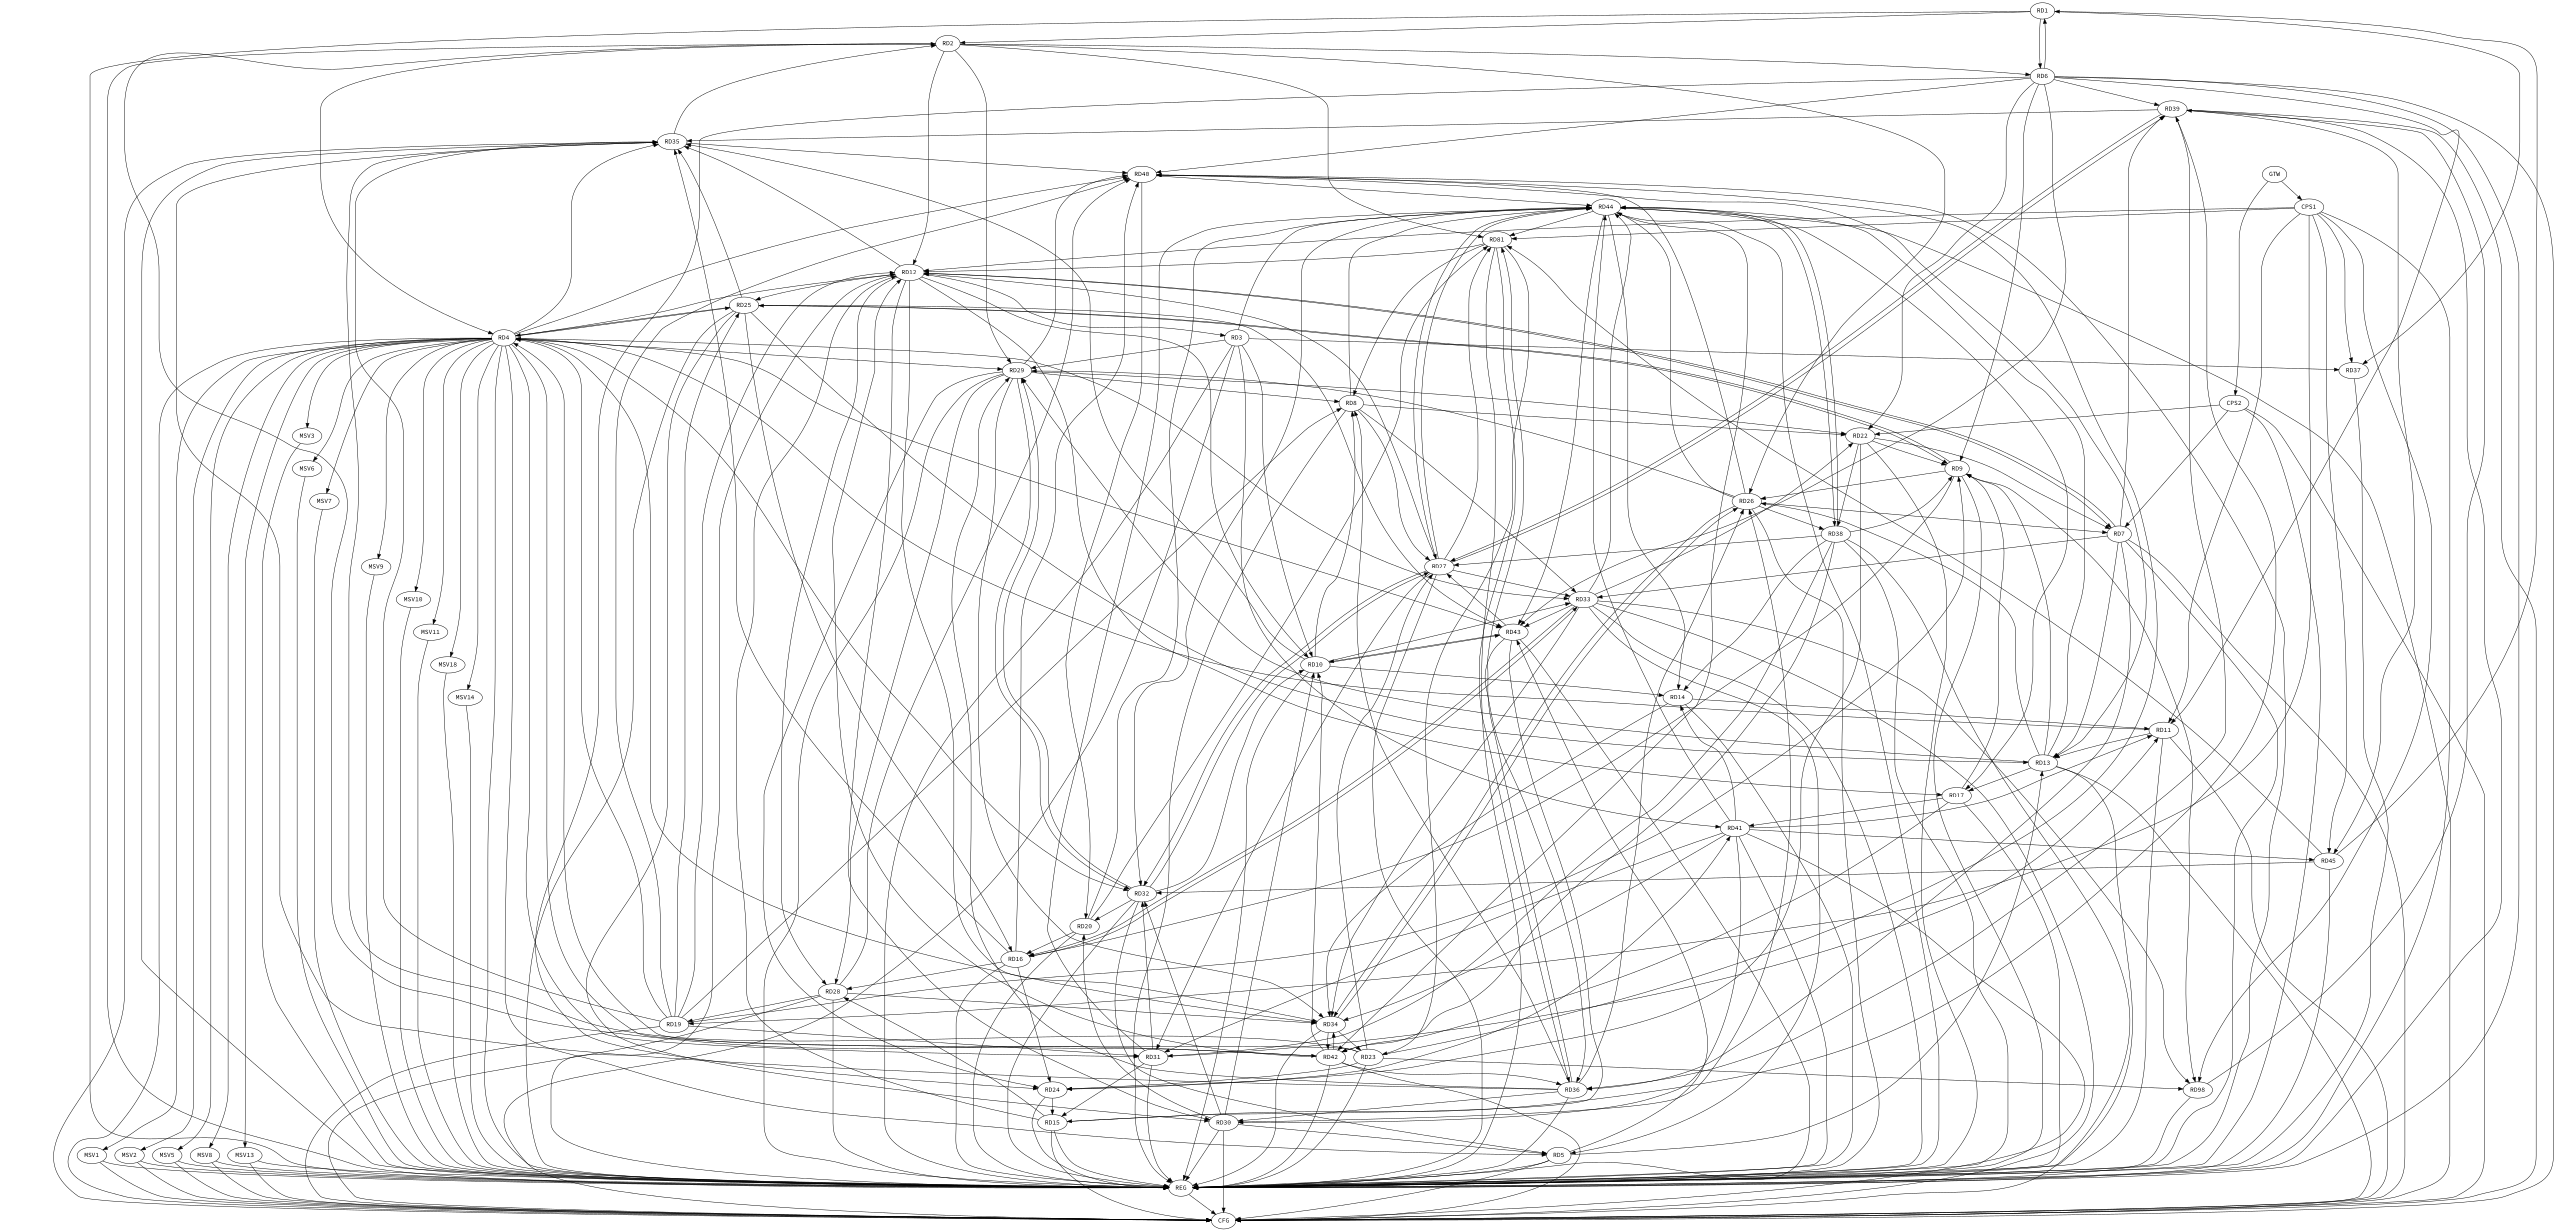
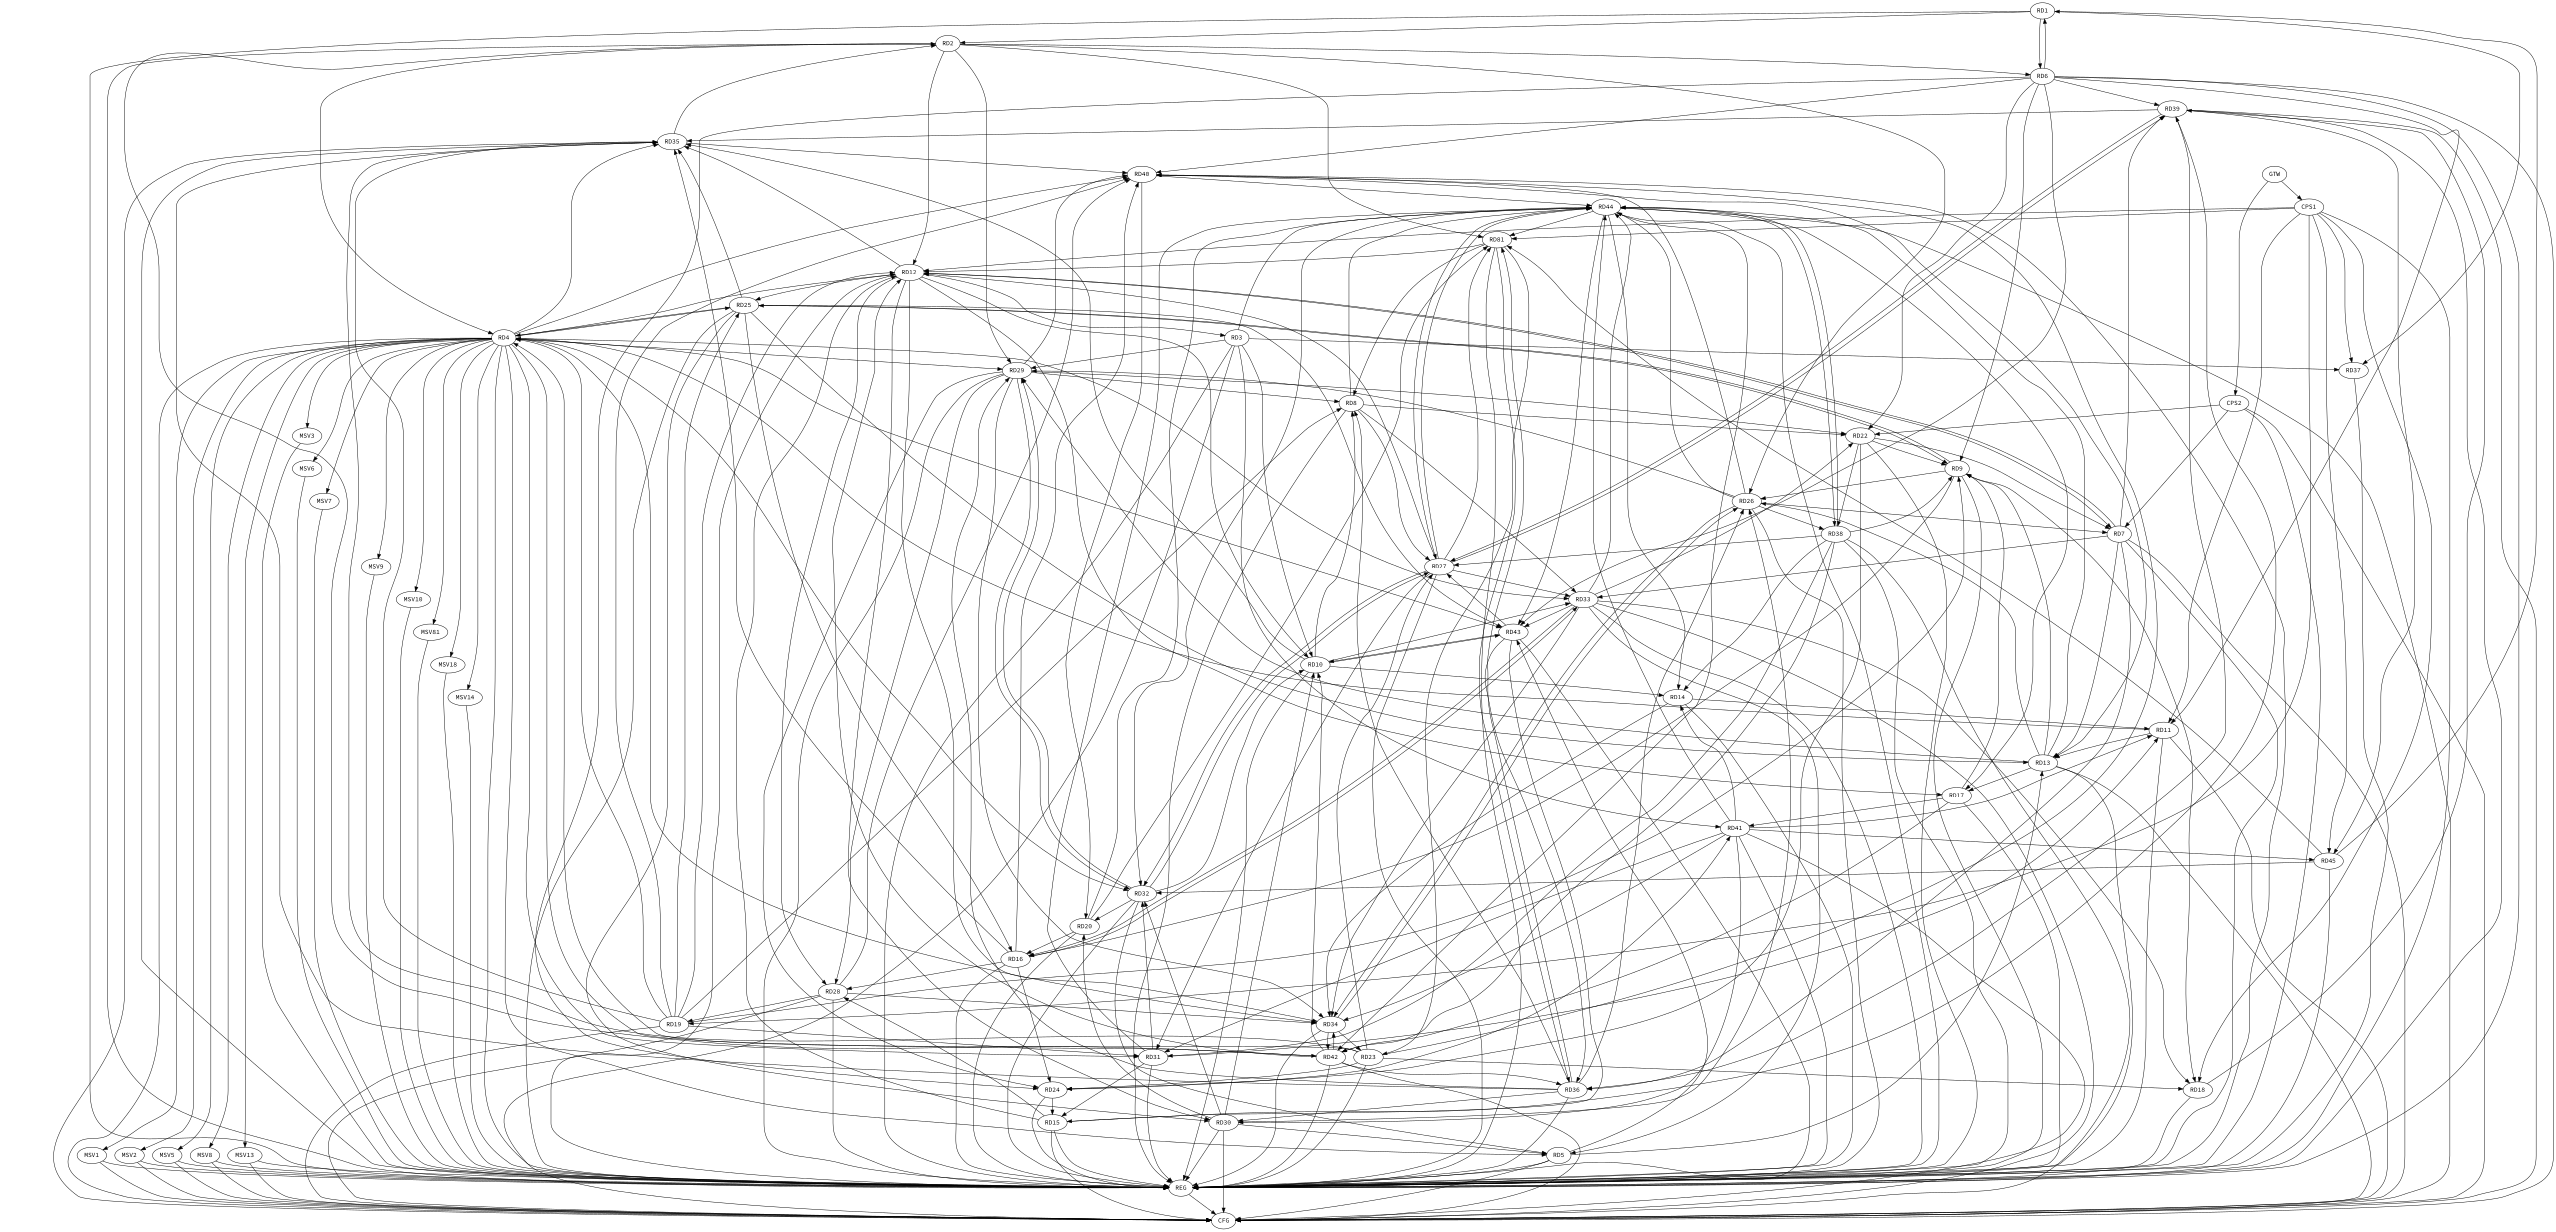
(431, 632) -> (431, 632)
(2198, 1090) -> (2198, 1090)
